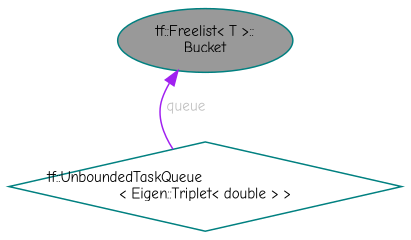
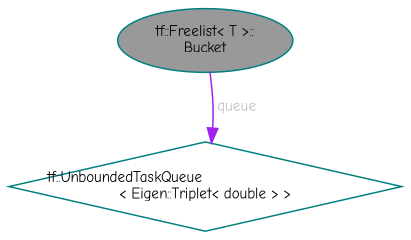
(160, 117) -> (213, 100)
